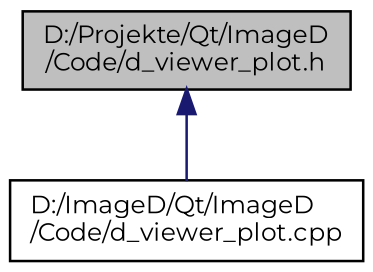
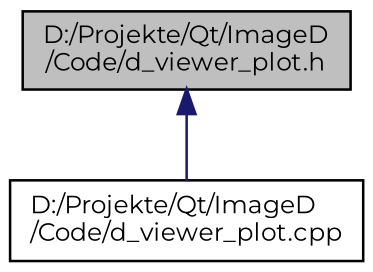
(187, 221) -> (187, 221)
